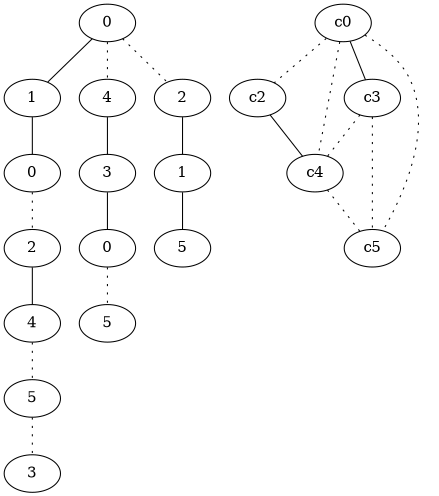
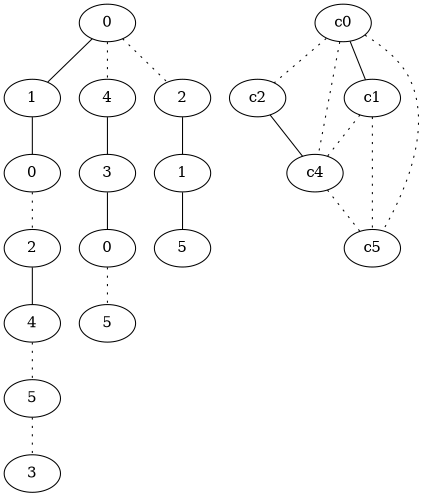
(372, 98) -> (372, 98)
